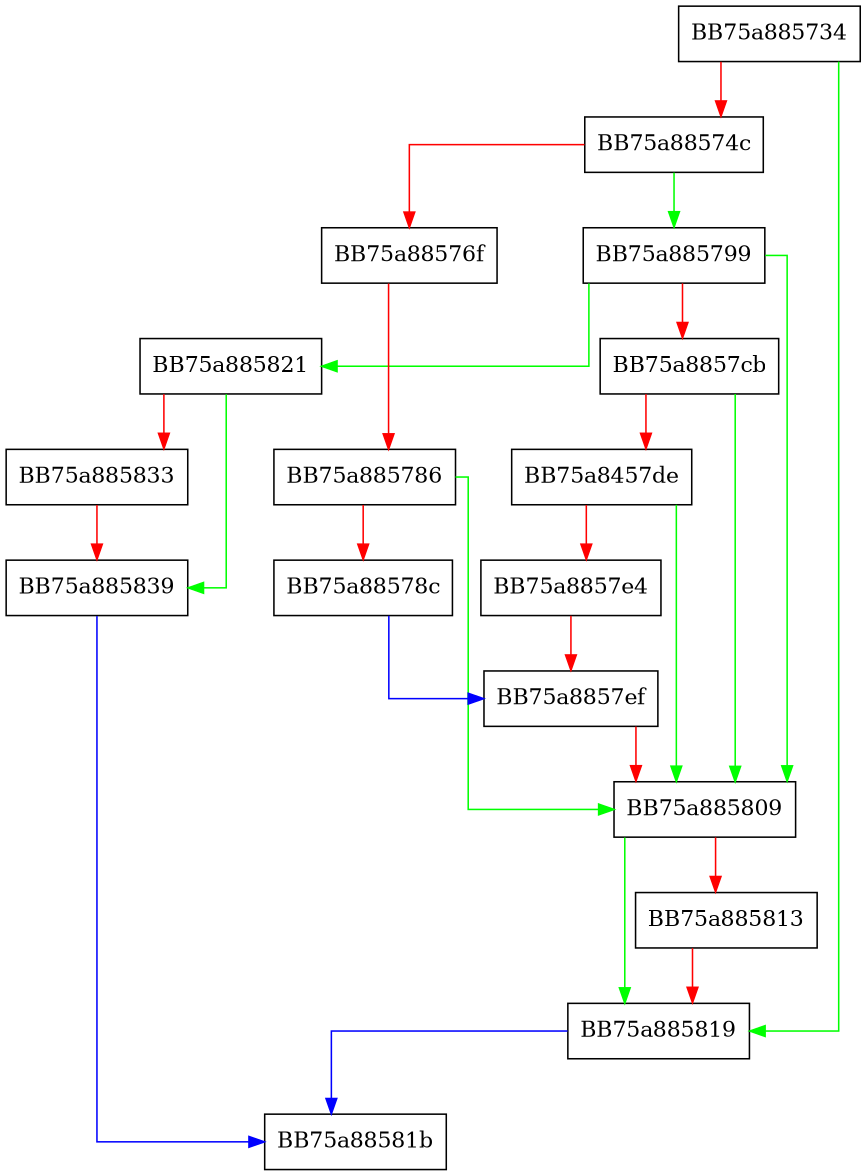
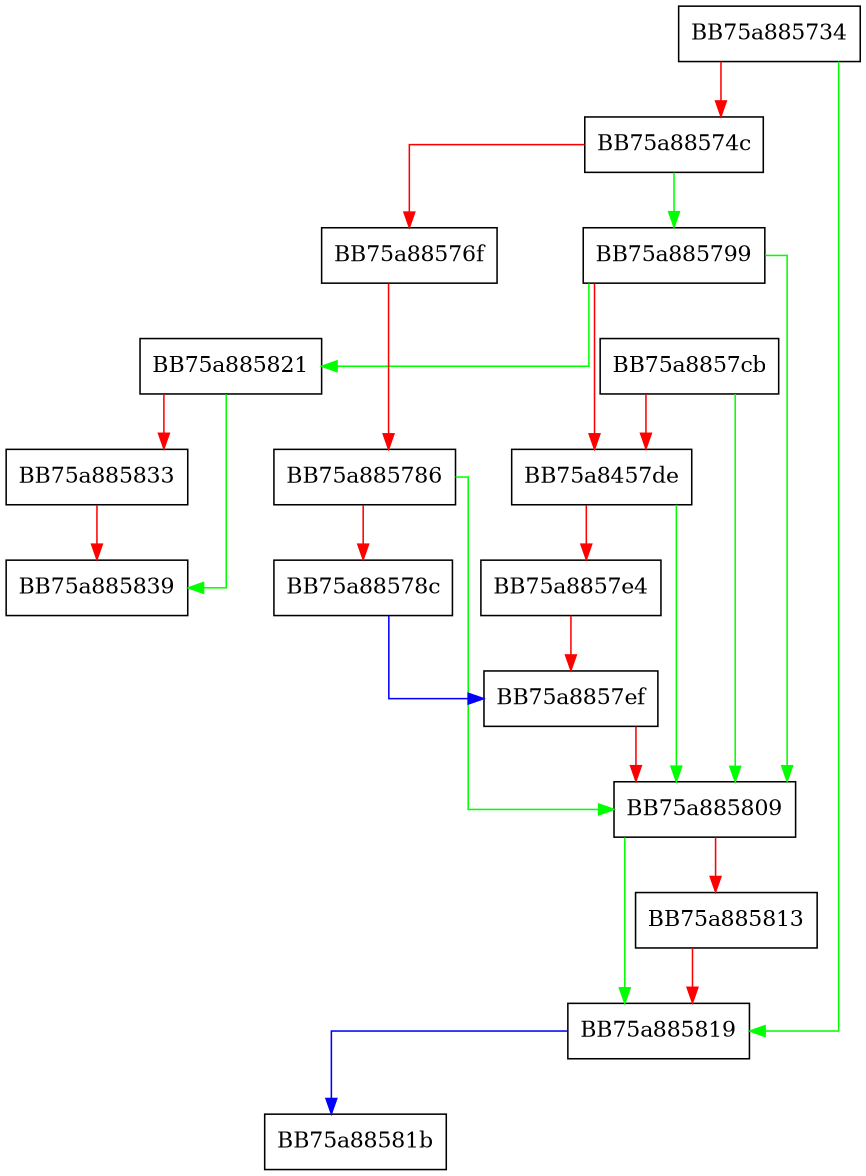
(682, 303) -> (595, 374)
(97, 955) -> none
